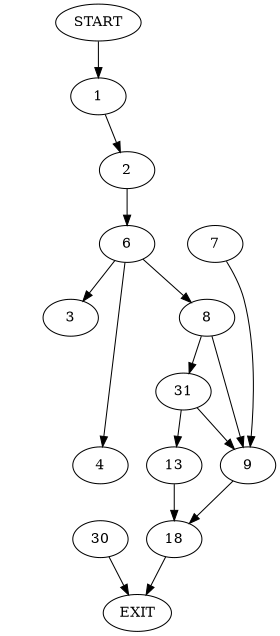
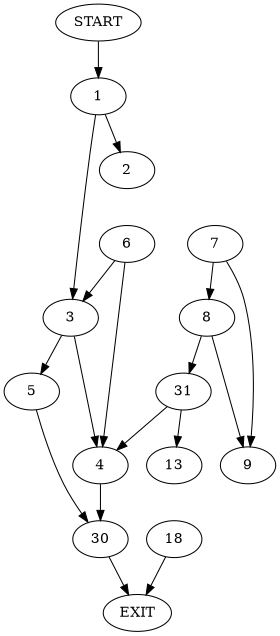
none -> (84, 202)
(127, 202) -> none
(163, 277) -> (212, 276)
none -> (85, 386)
none -> (32, 392)
(212, 424) -> (146, 425)
none -> (100, 497)
(174, 497) -> none
(215, 499) -> none
